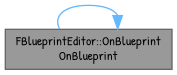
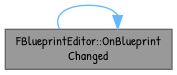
(89, 49) -> (89, 49)
